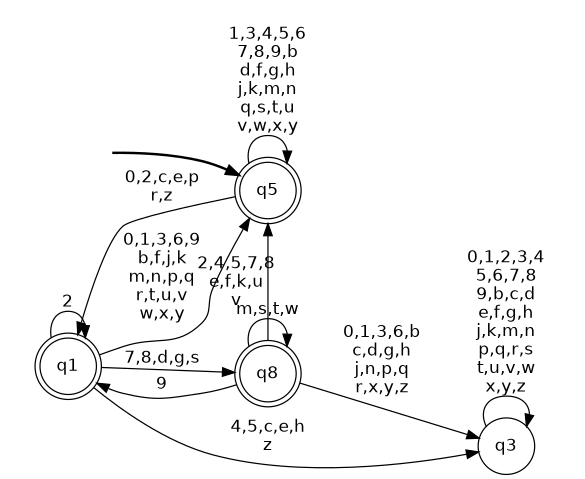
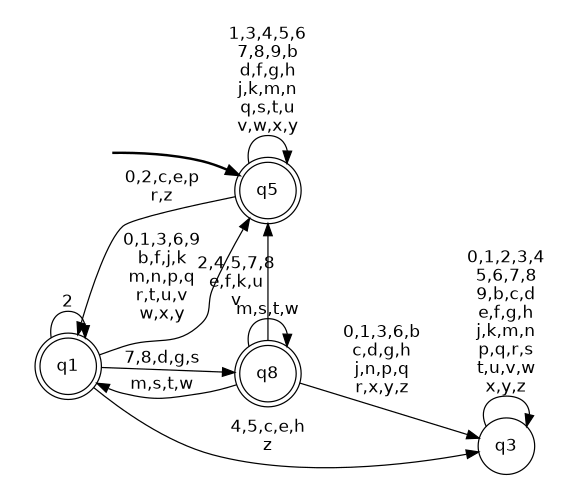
(162, 384) -> (162, 384)
